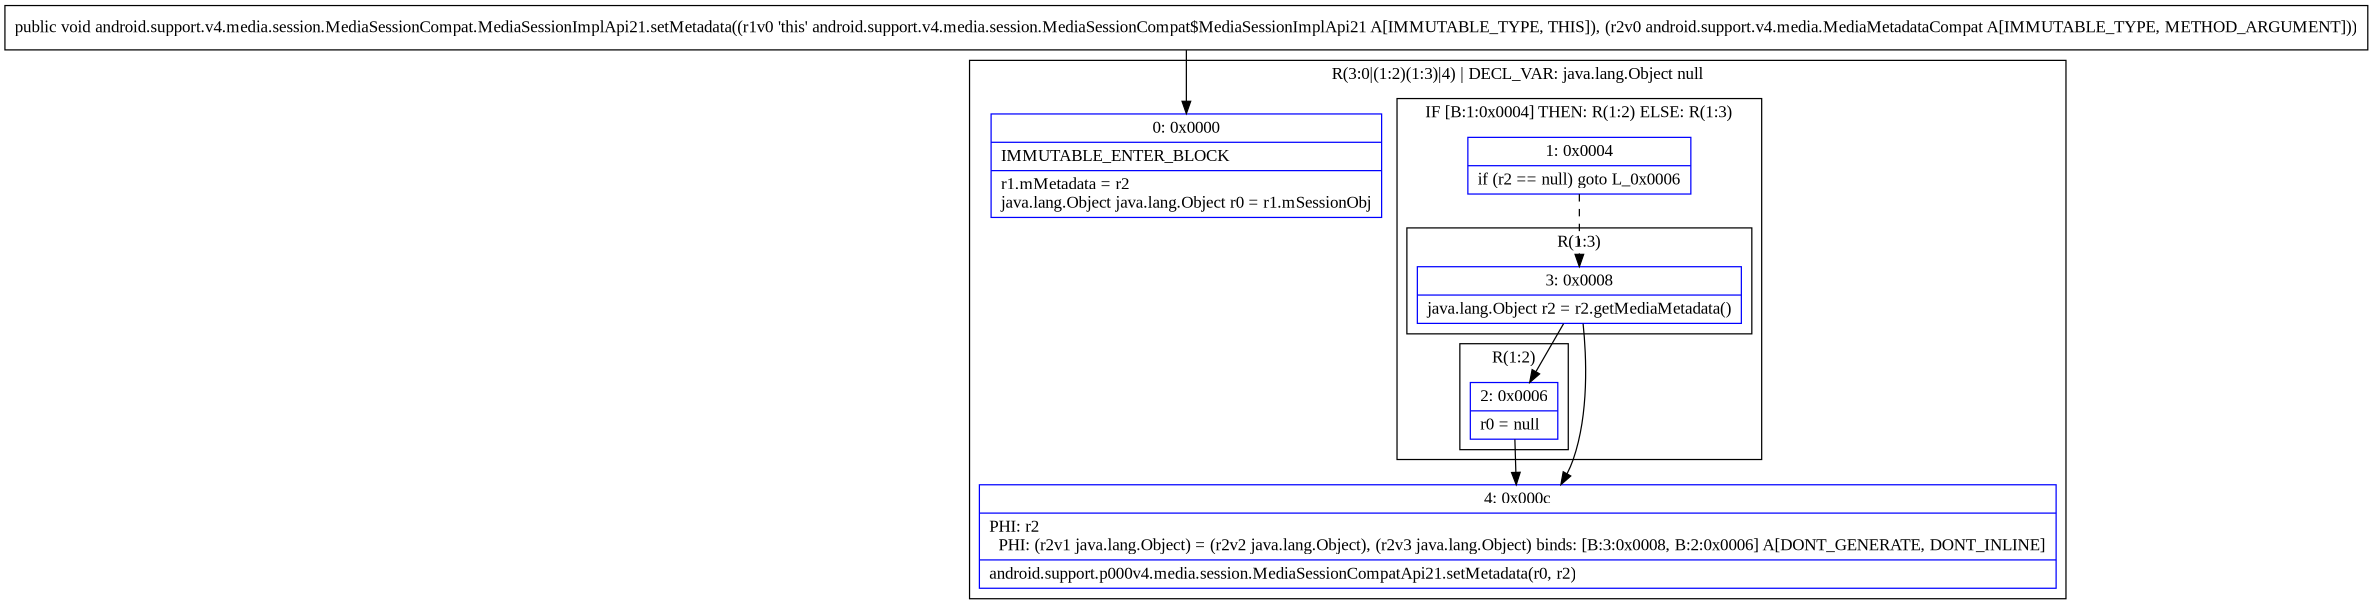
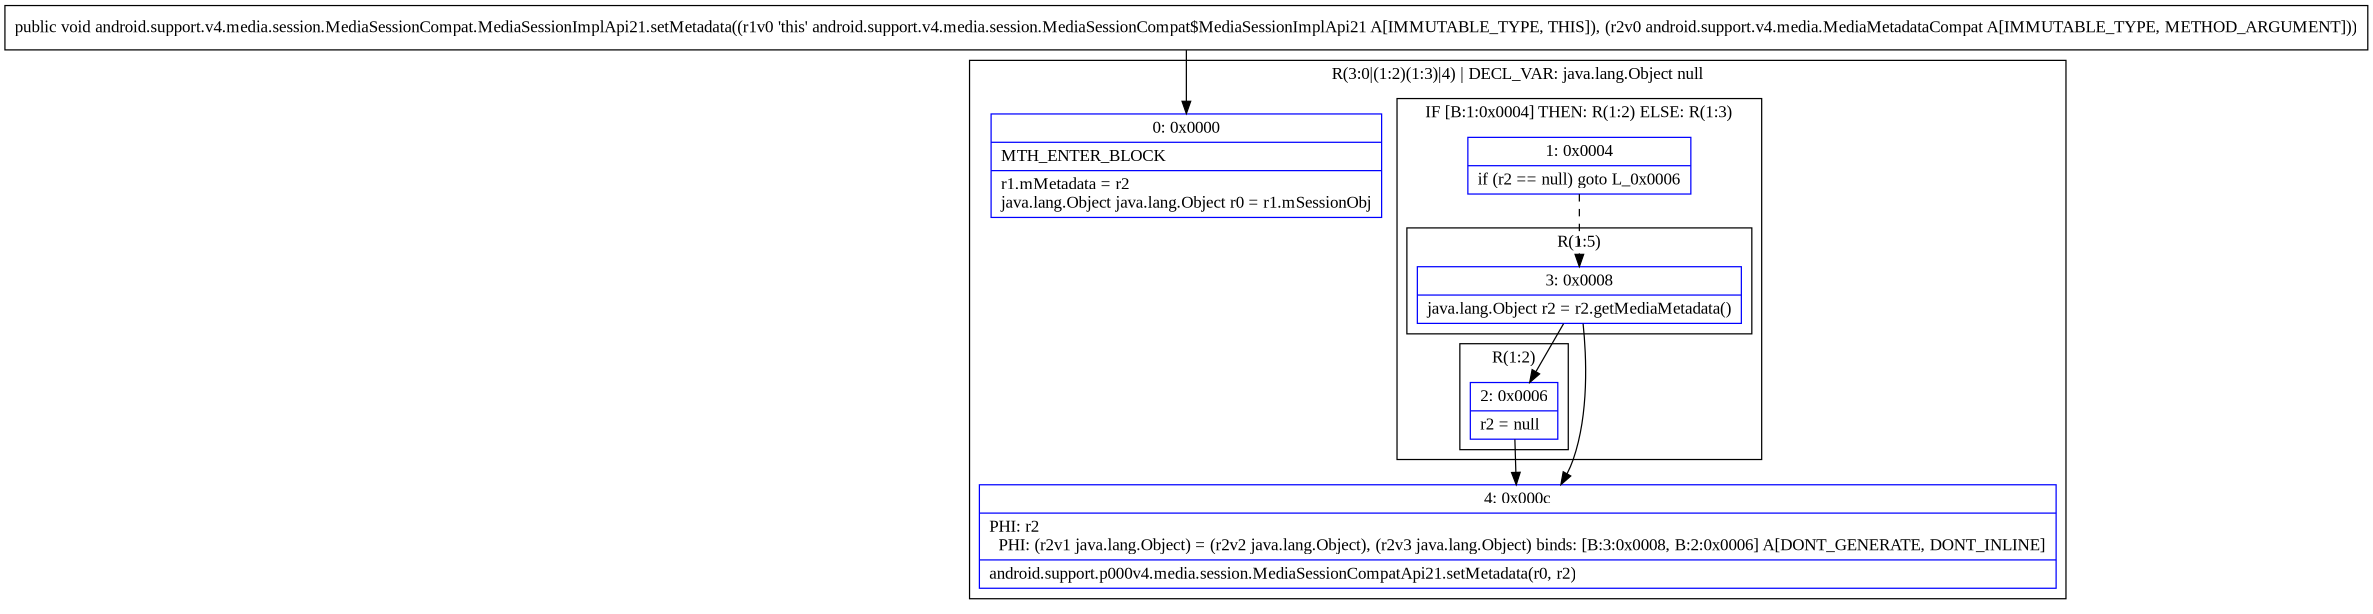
(1116, 156) -> (1083, 156)
(1579, 242) -> (1579, 242)
(1510, 424) -> (1510, 424)
